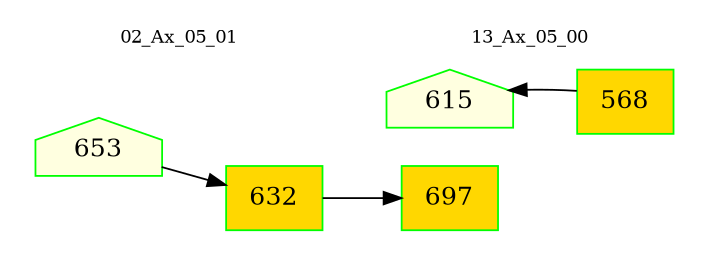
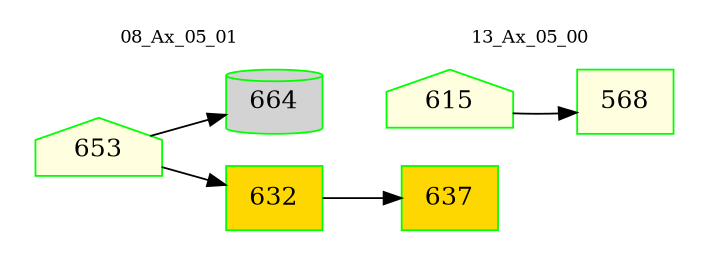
(179, 38) -> (179, 38)
(552, 90) -> (536, 114)
none -> (274, 102)
(625, 102) -> (625, 102)
(450, 198) -> (450, 198)
